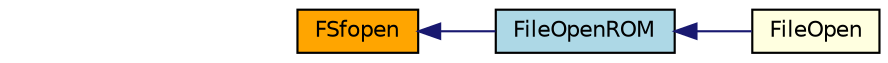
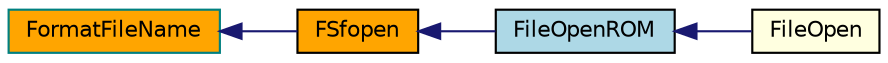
none -> (114, 31)
